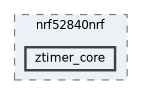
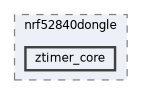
(71, 26) -> (71, 26)
